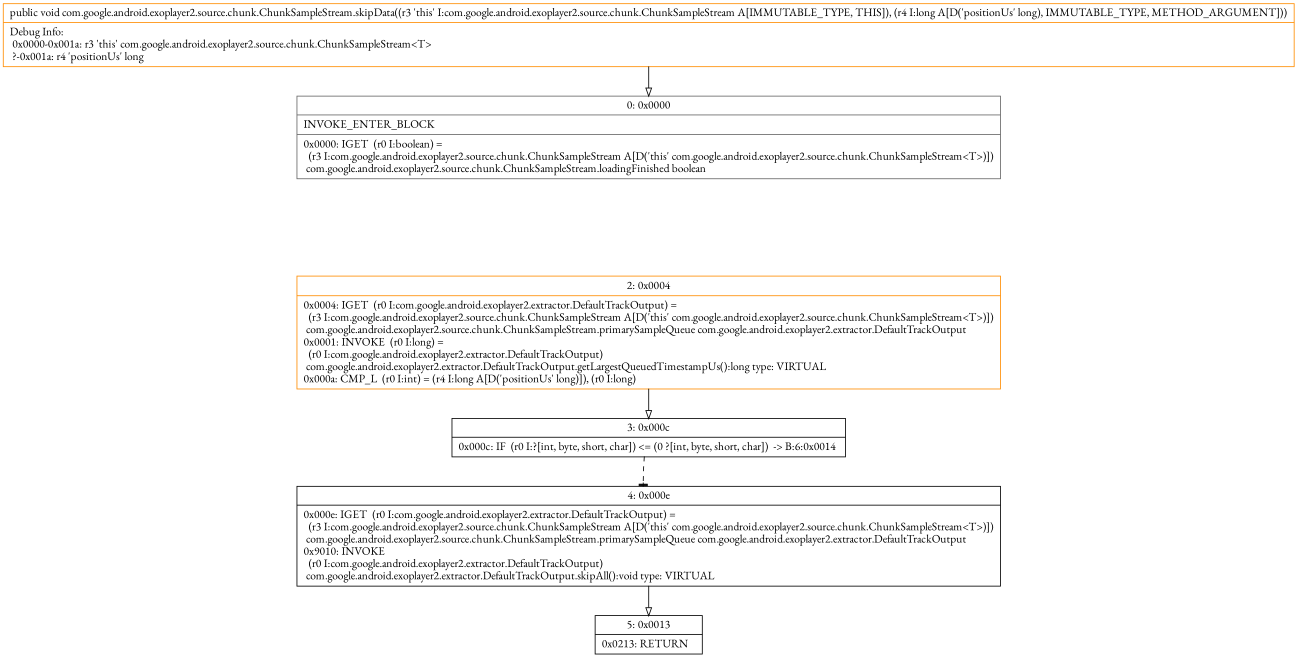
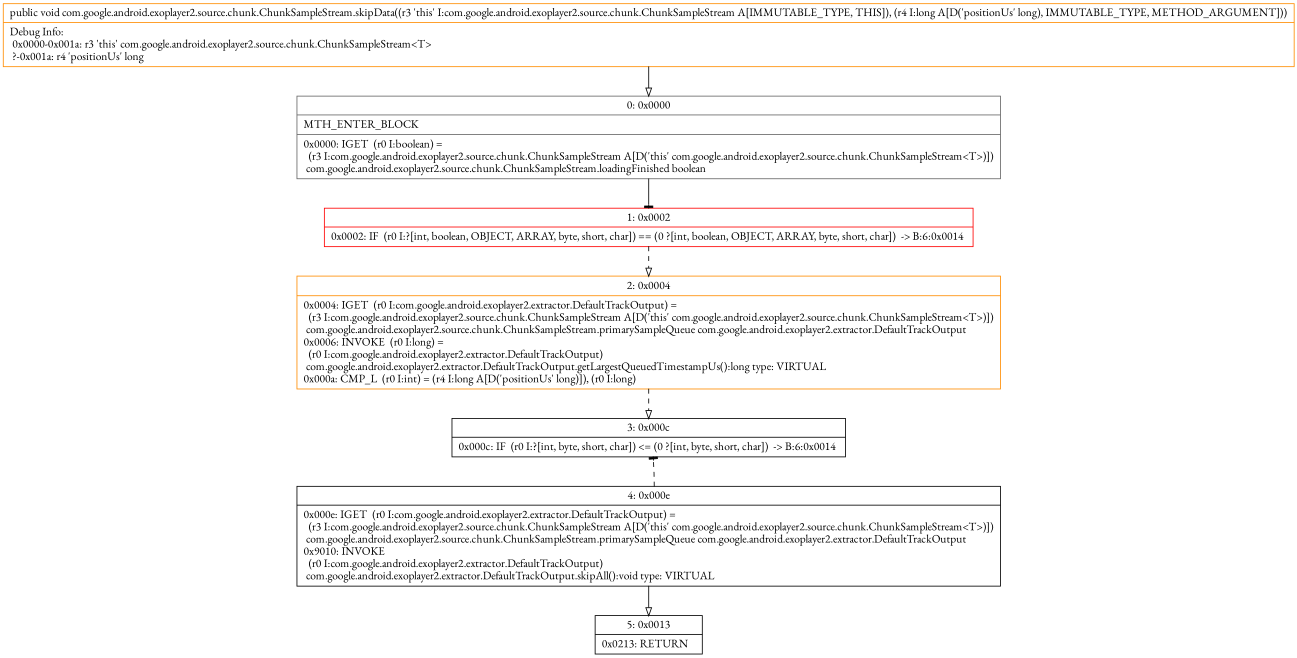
(369, 124) -> (362, 124)
none -> (649, 227)
(375, 342) -> (375, 342)
(649, 400) -> (649, 400)
(644, 469) -> (654, 474)
